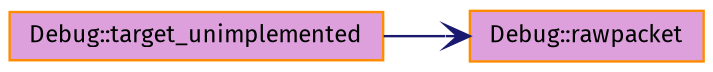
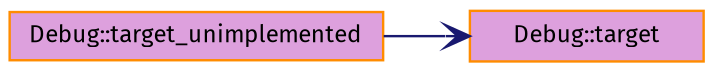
(587, 36) -> (587, 36)
